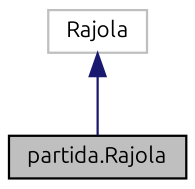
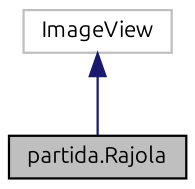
(98, 31) -> (98, 31)
